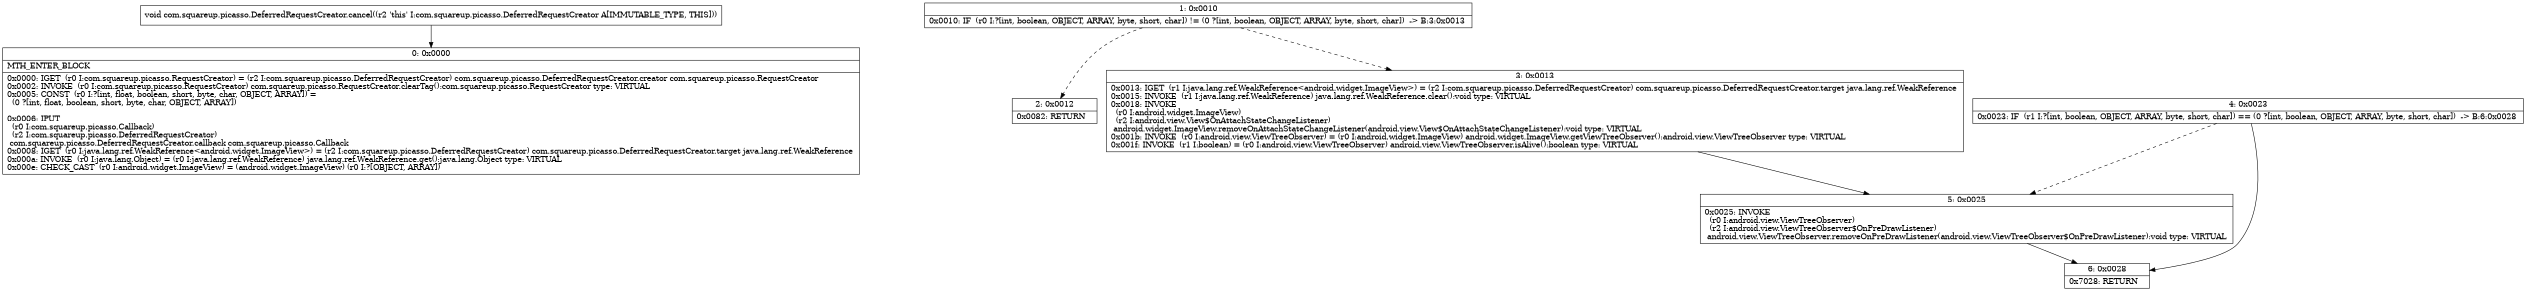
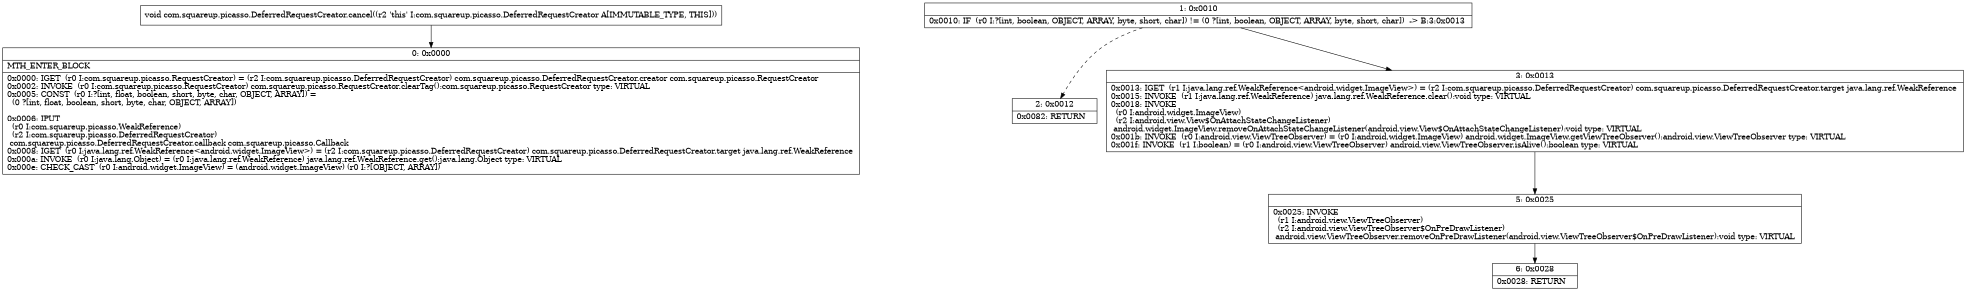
(1314, 48) -> (1314, 48)
(2248, 111) -> none
(81, 127) -> (94, 127)
(1780, 221) -> (1348, 221)
(2107, 282) -> (1535, 282)
